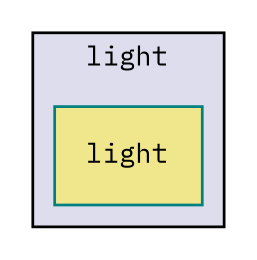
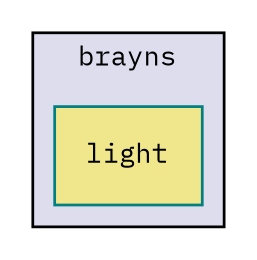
(128, 59) -> (128, 59)
